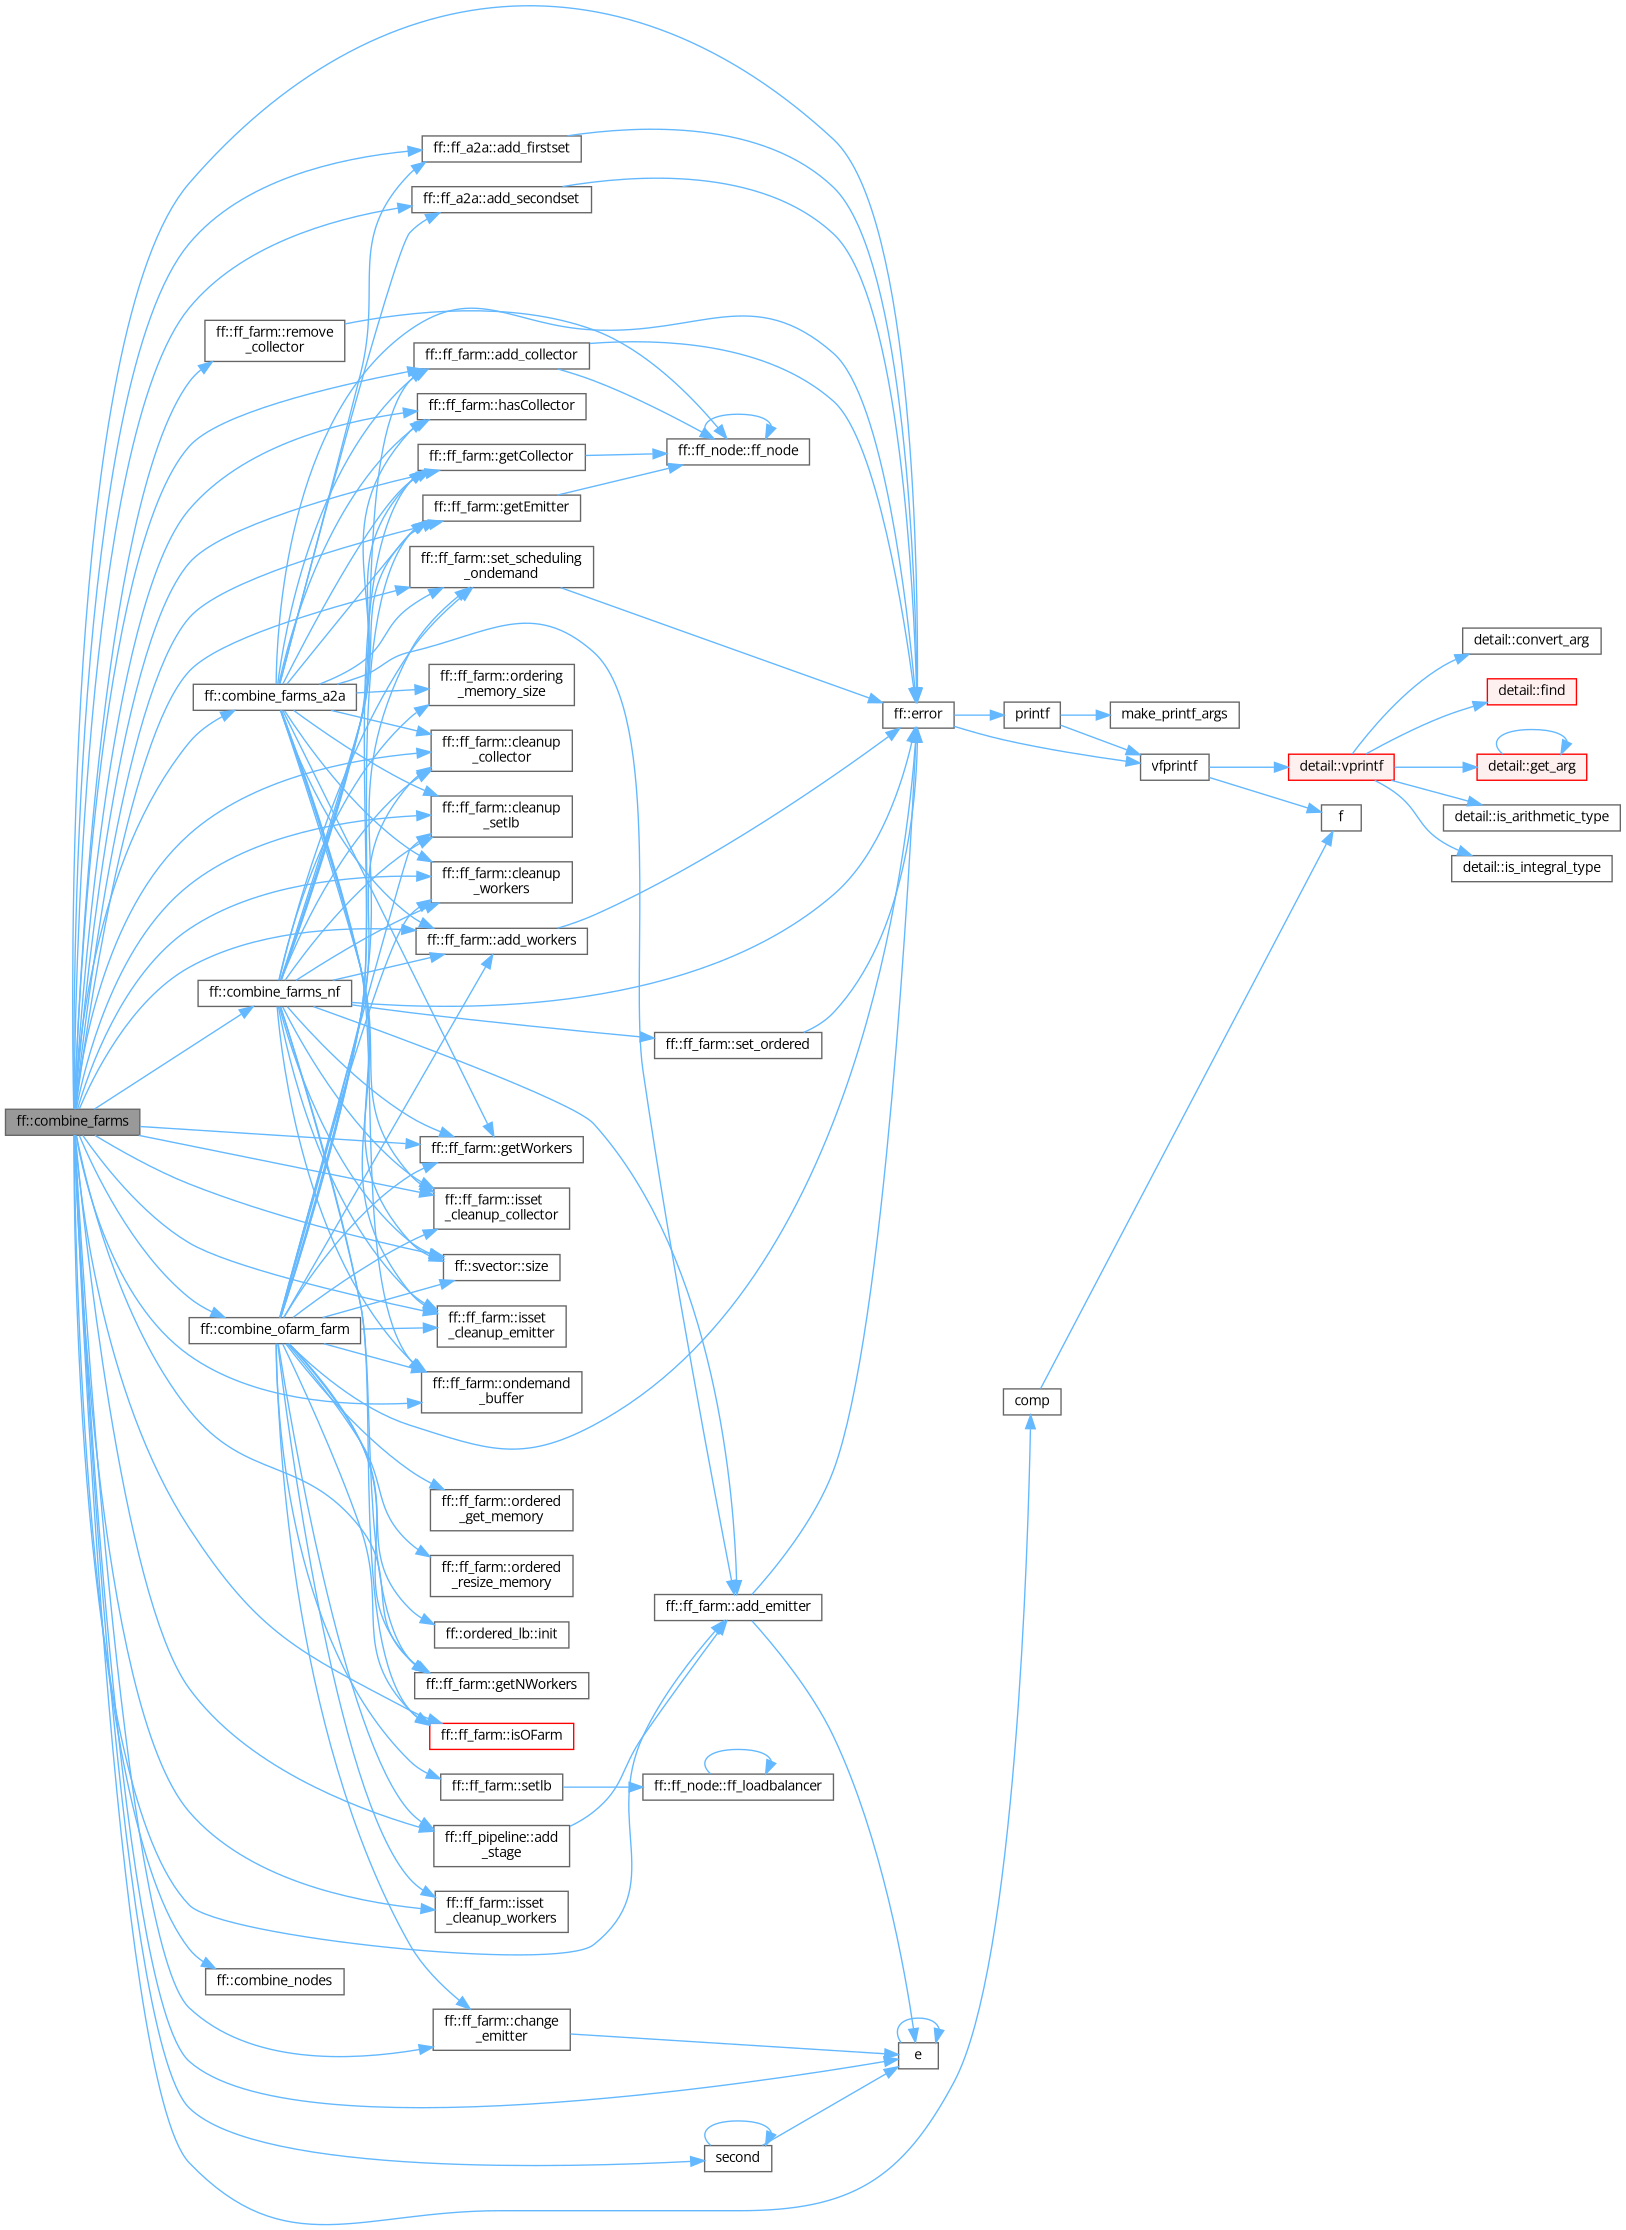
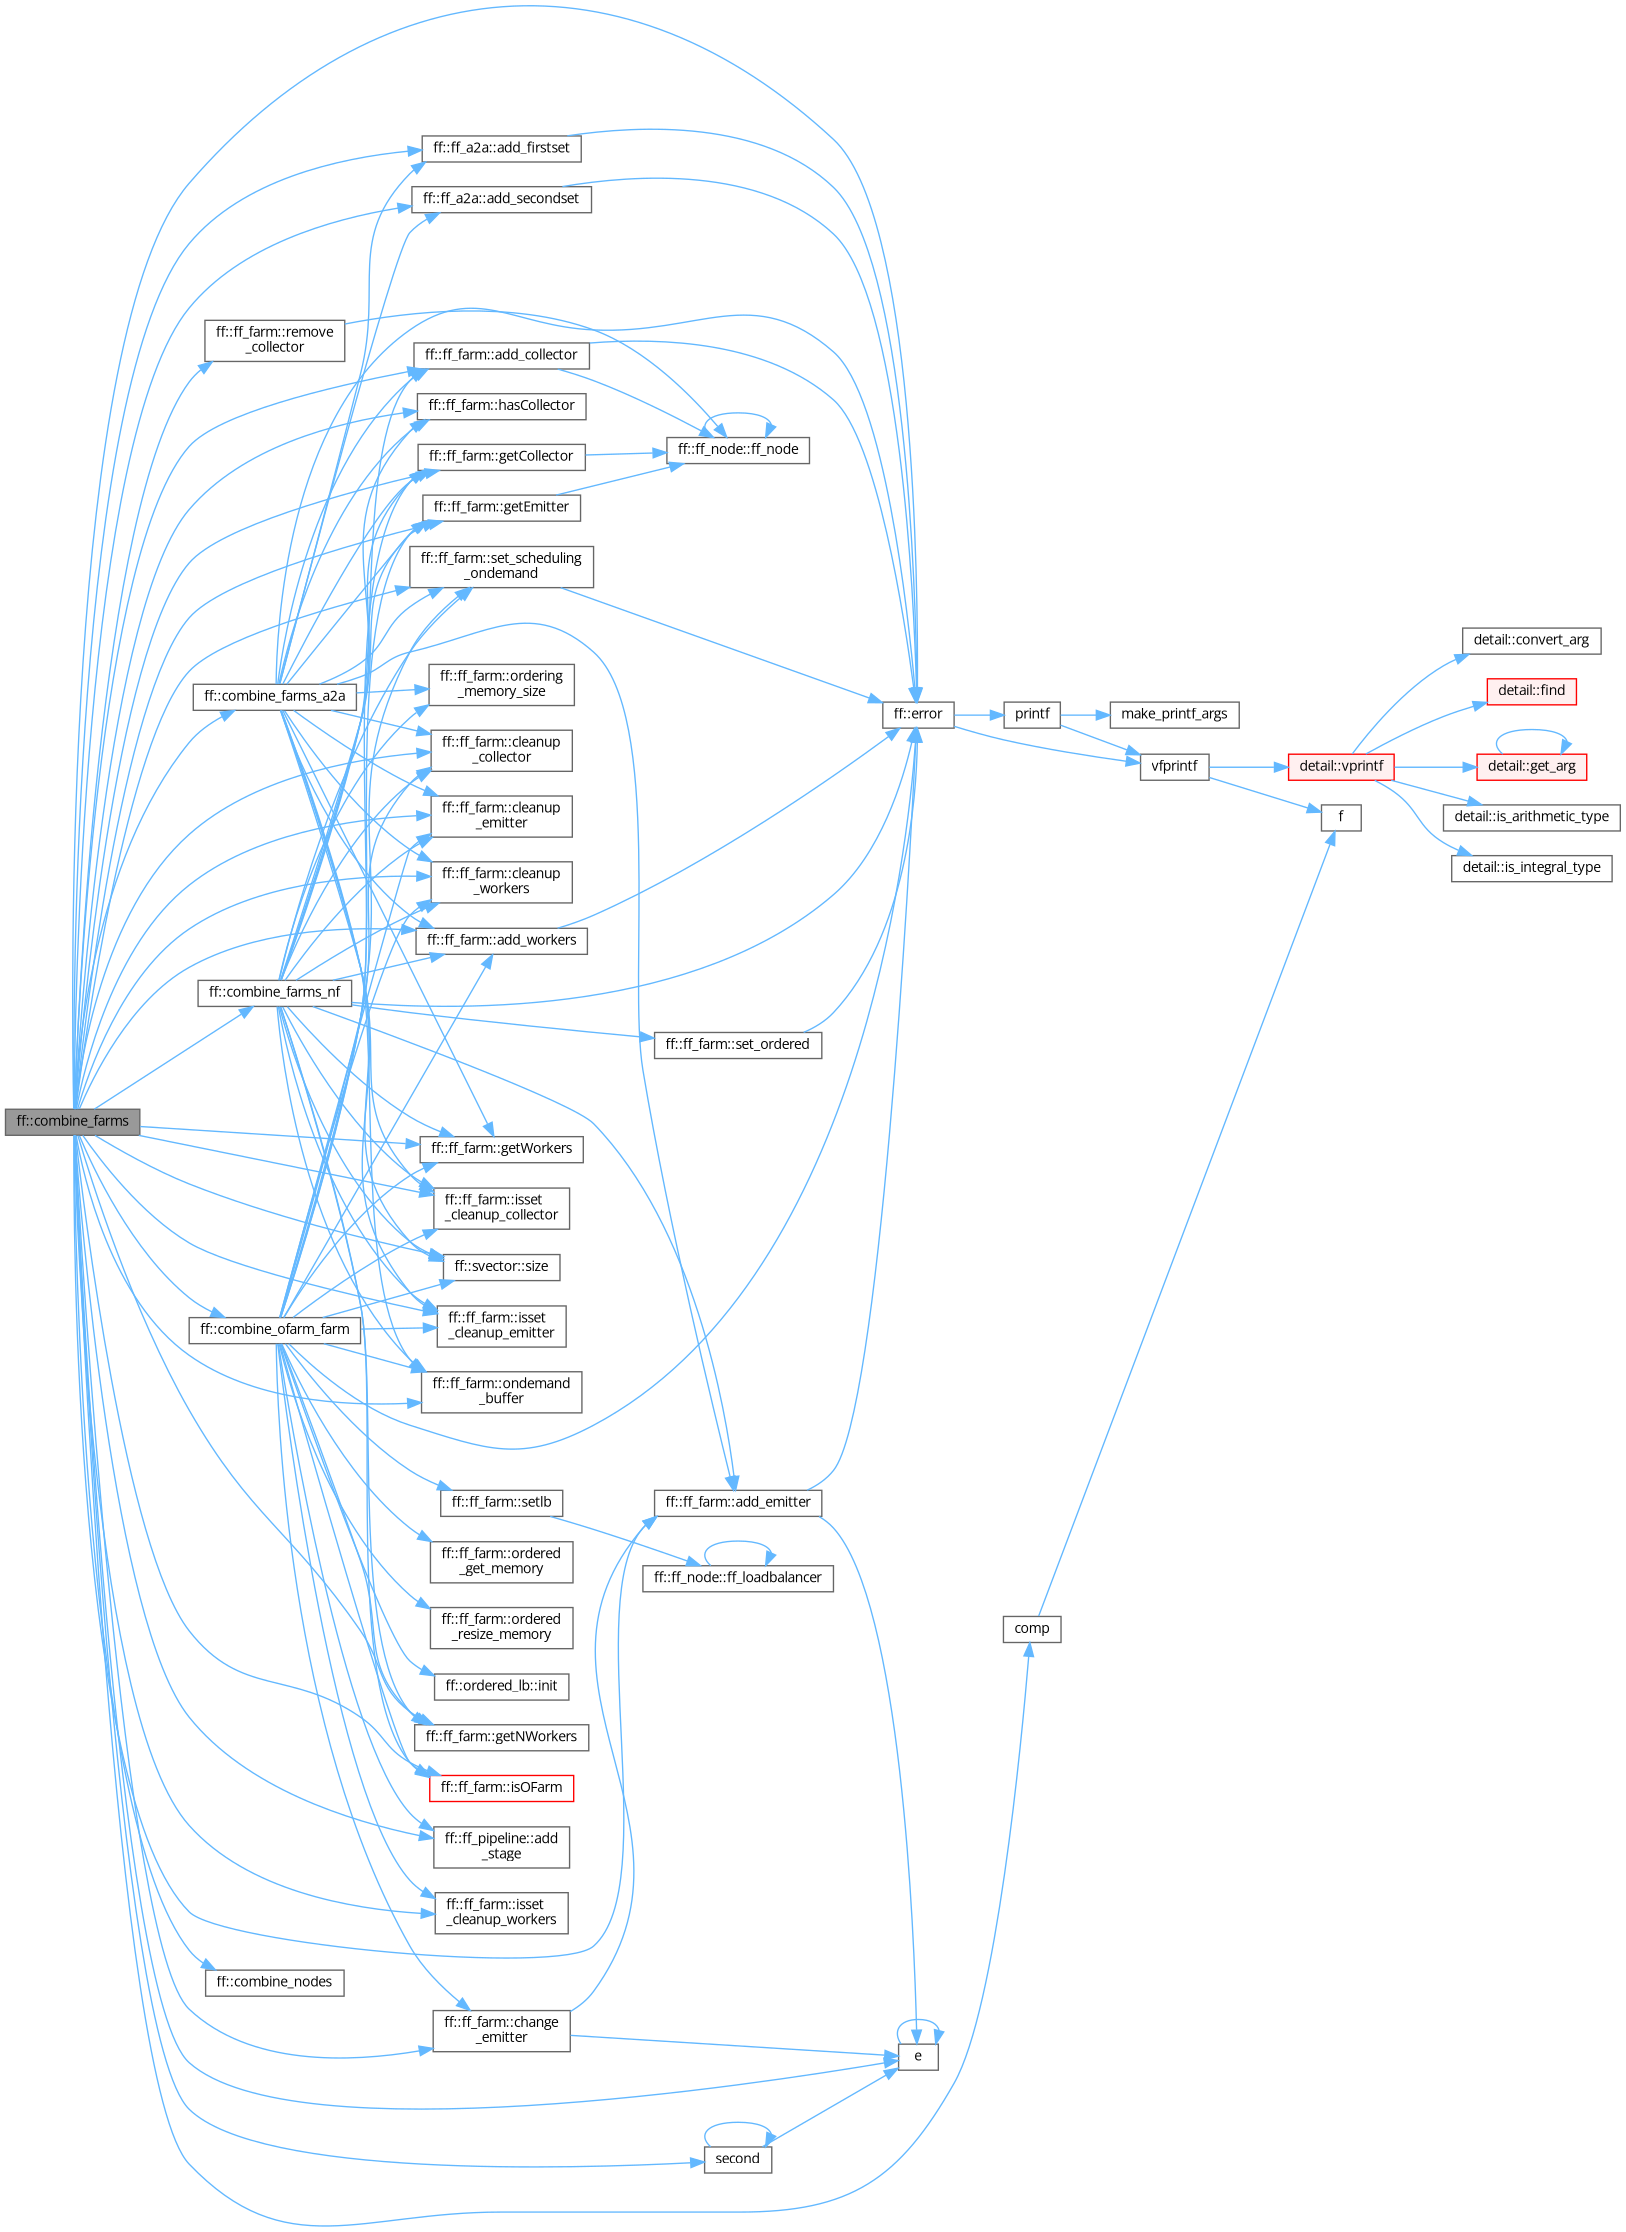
(502, 816) -> (502, 816)
(622, 1776) -> (611, 1746)
